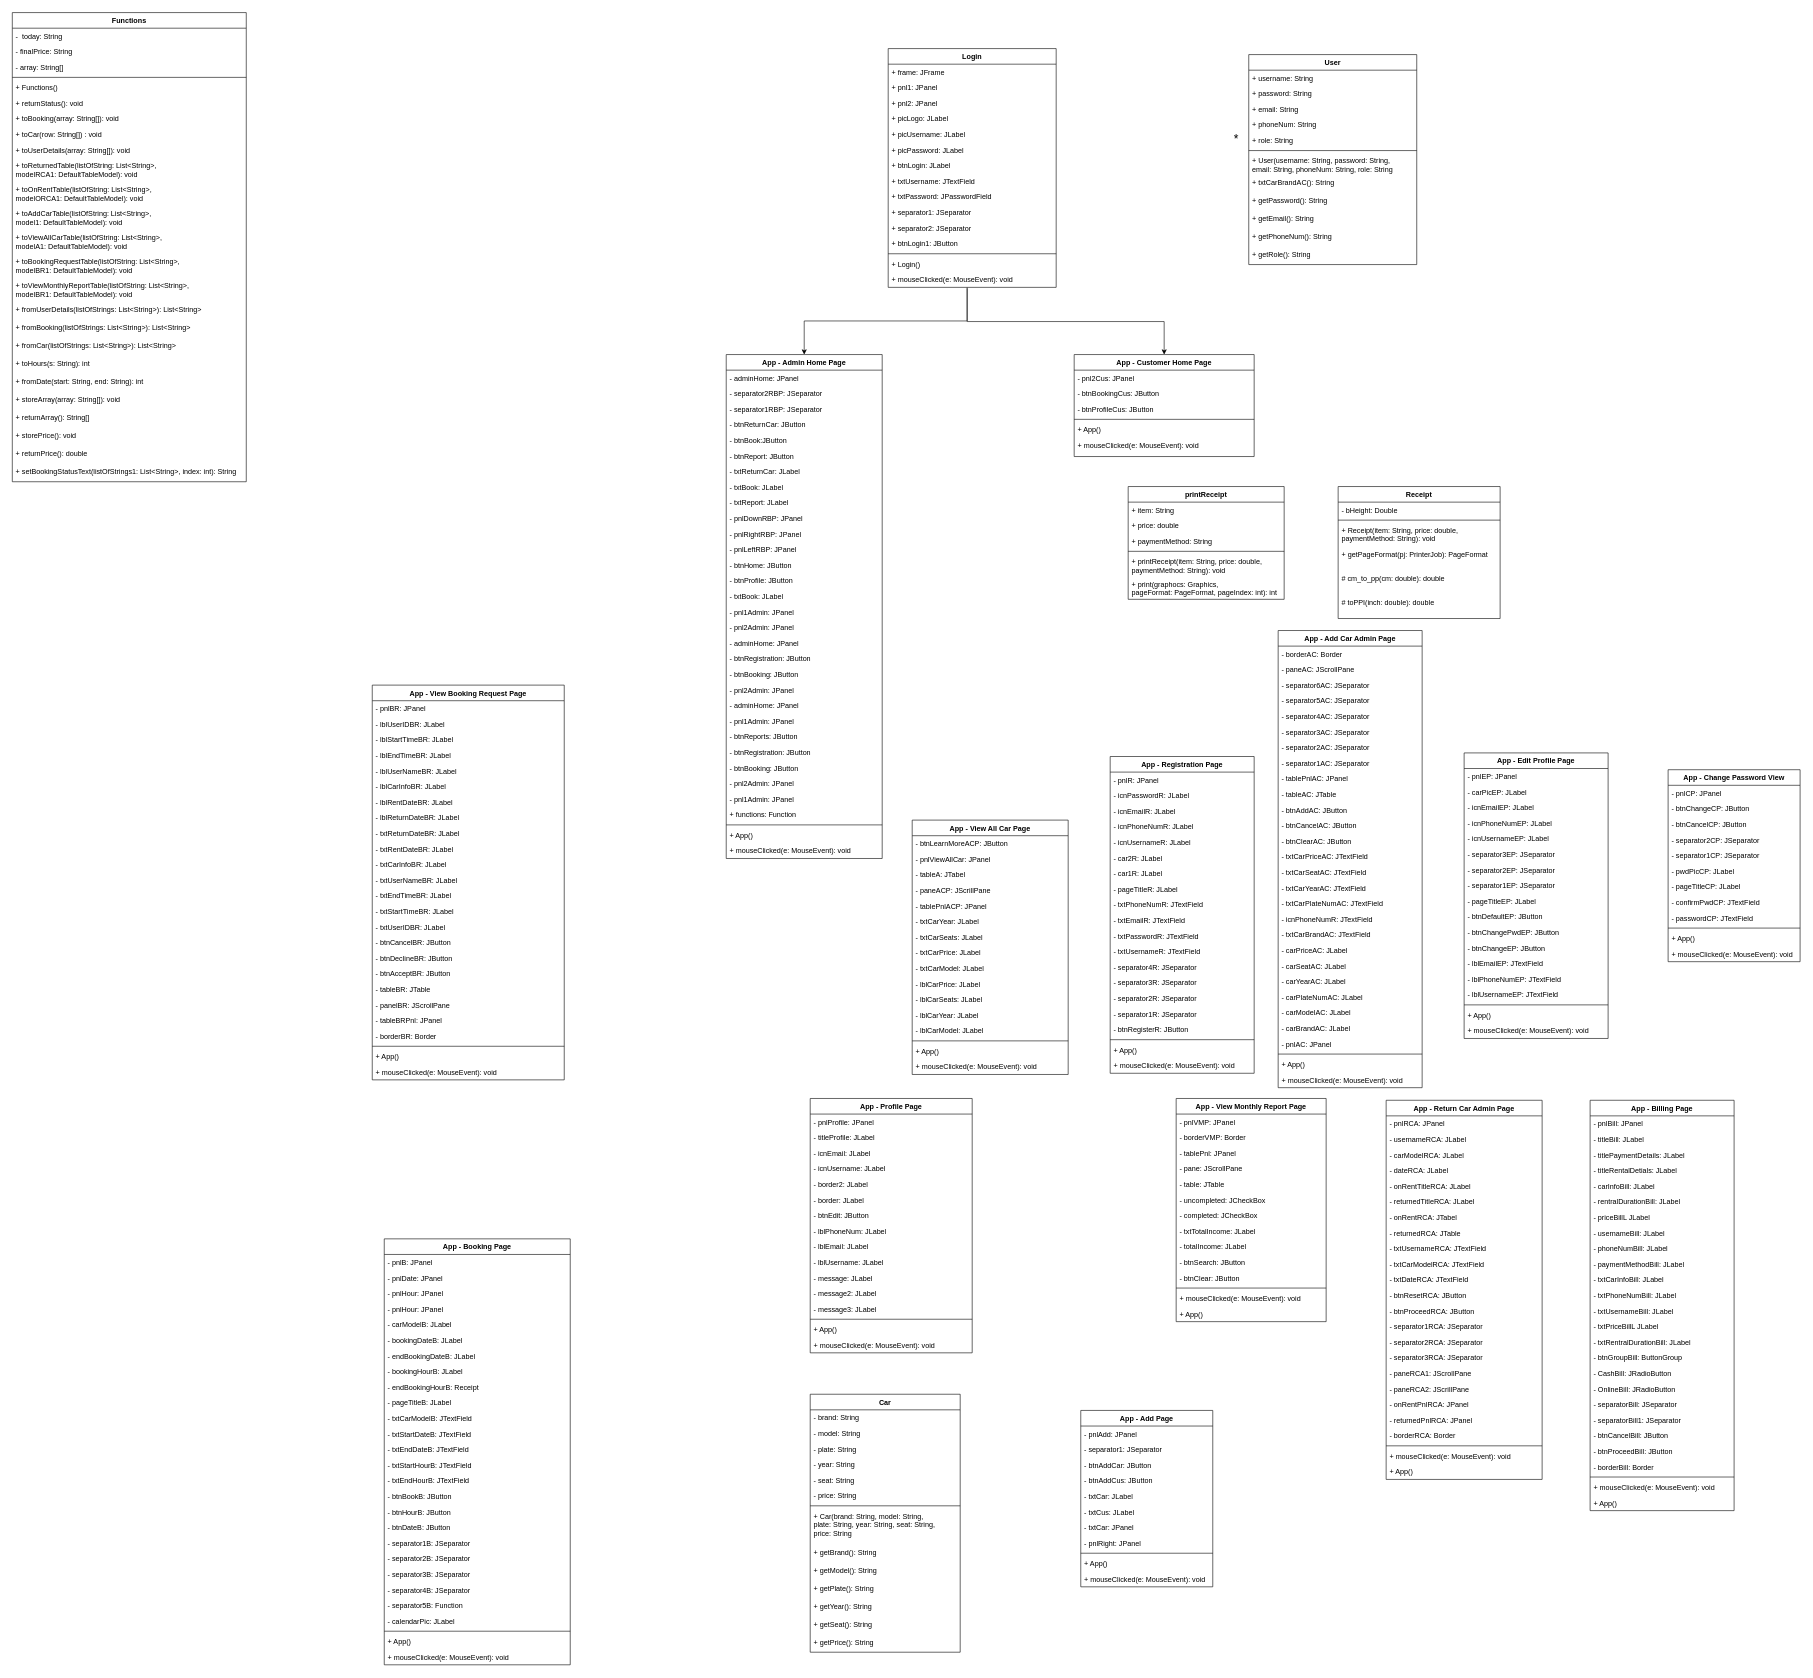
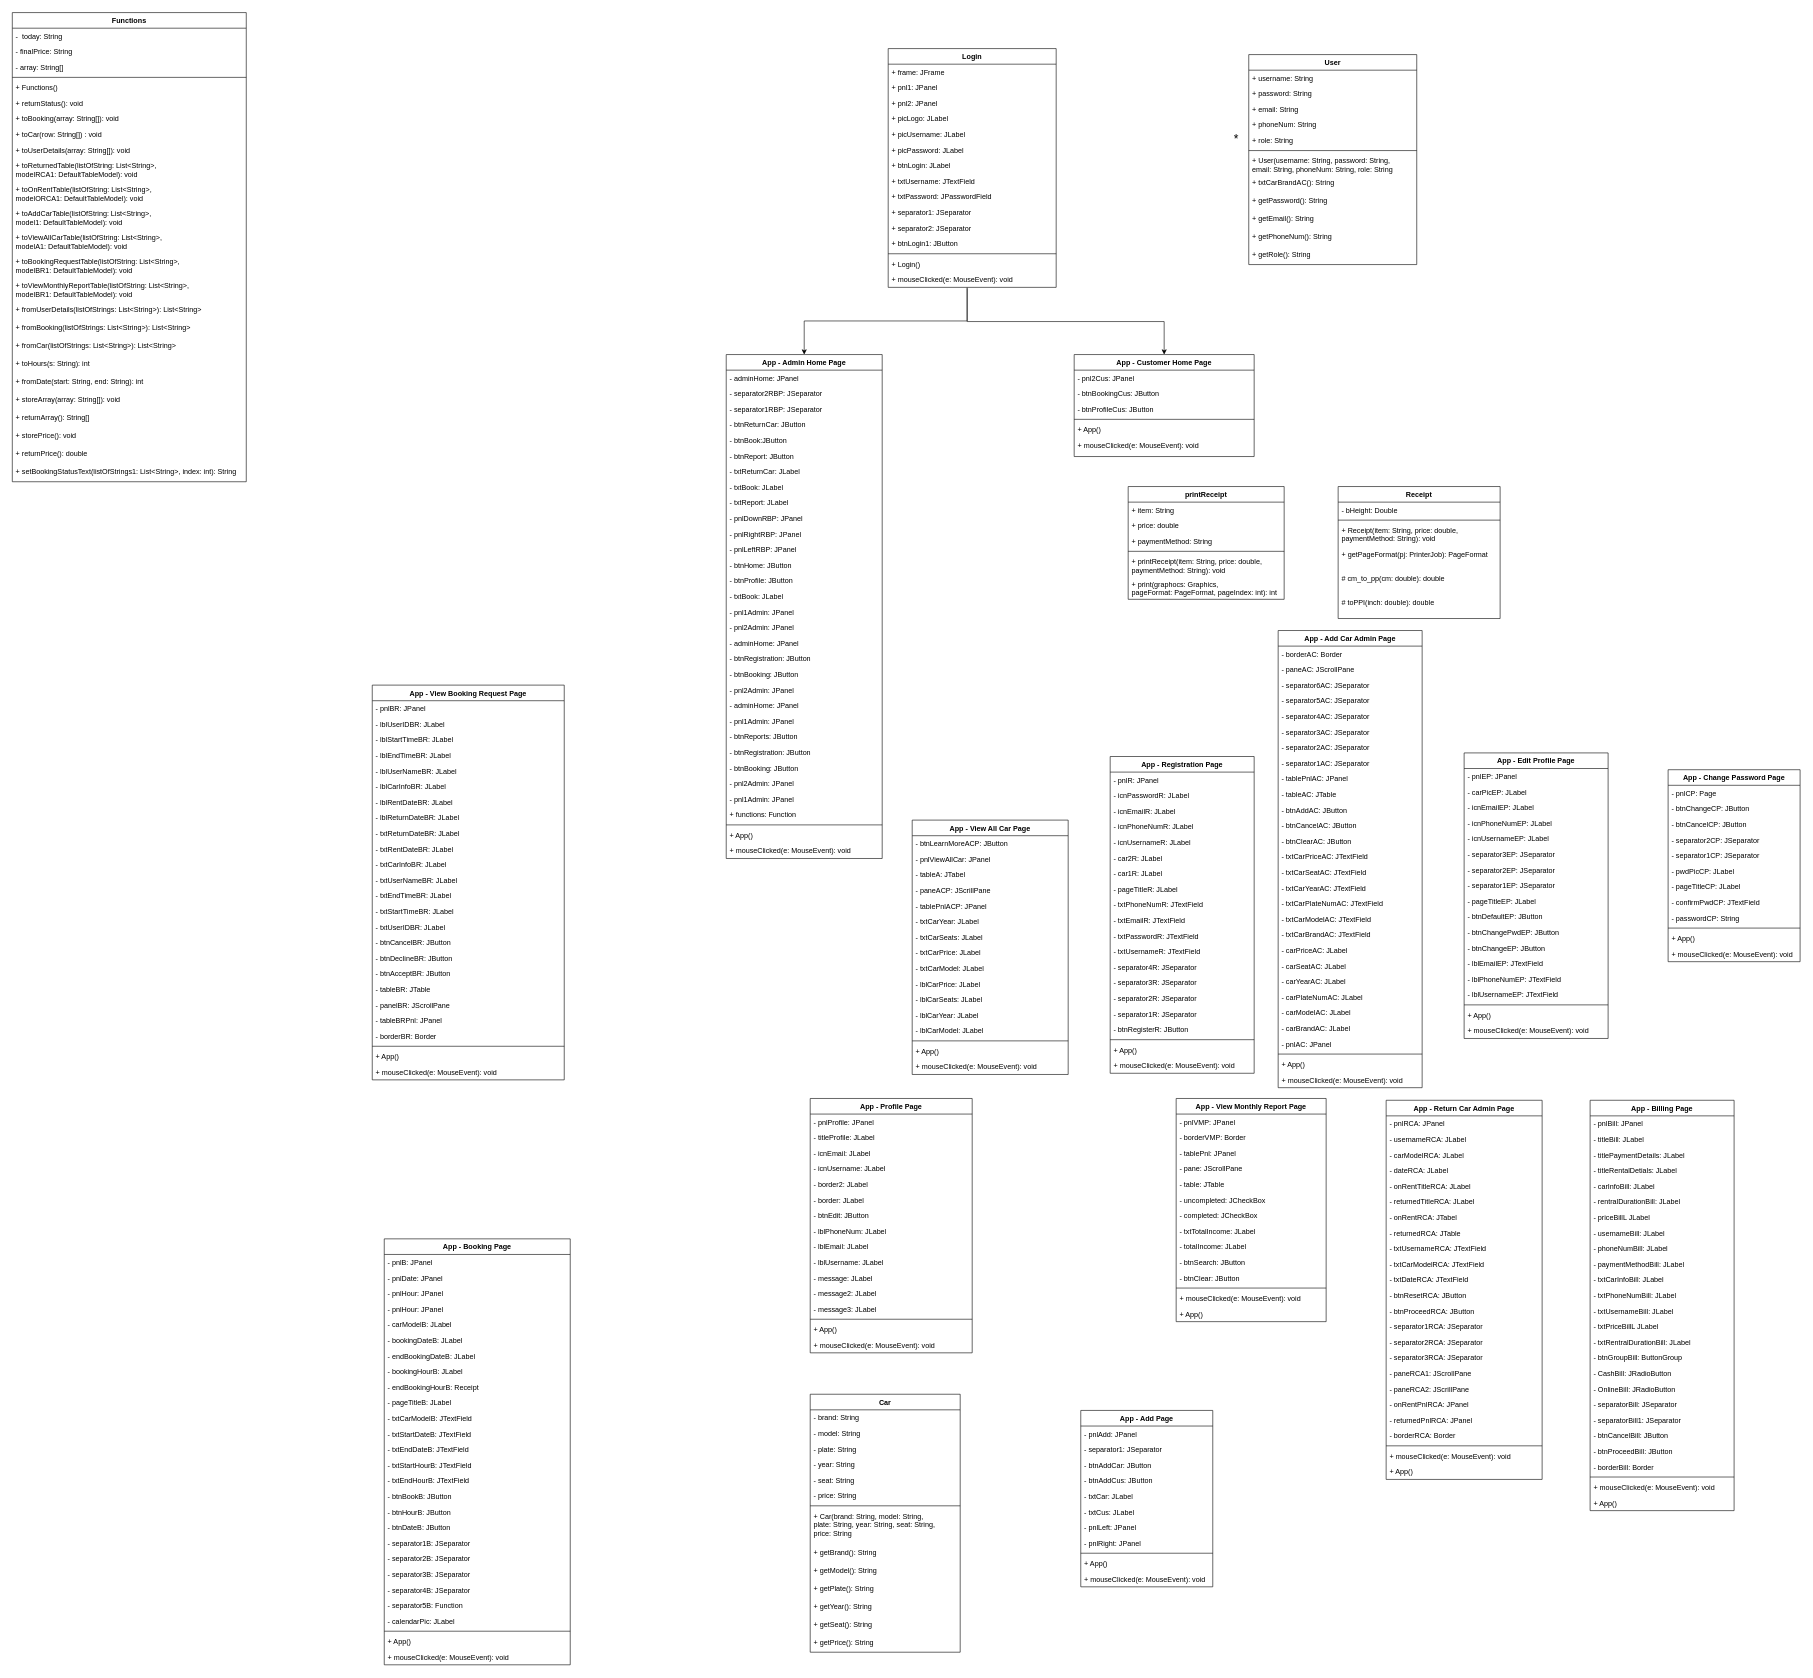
(1734, 778) -> (1734, 778)
(1697, 793) -> (1694, 793)
(1715, 918) -> (1708, 918)
(1328, 919) -> (1330, 919)
(1113, 1528) -> (1114, 1528)
